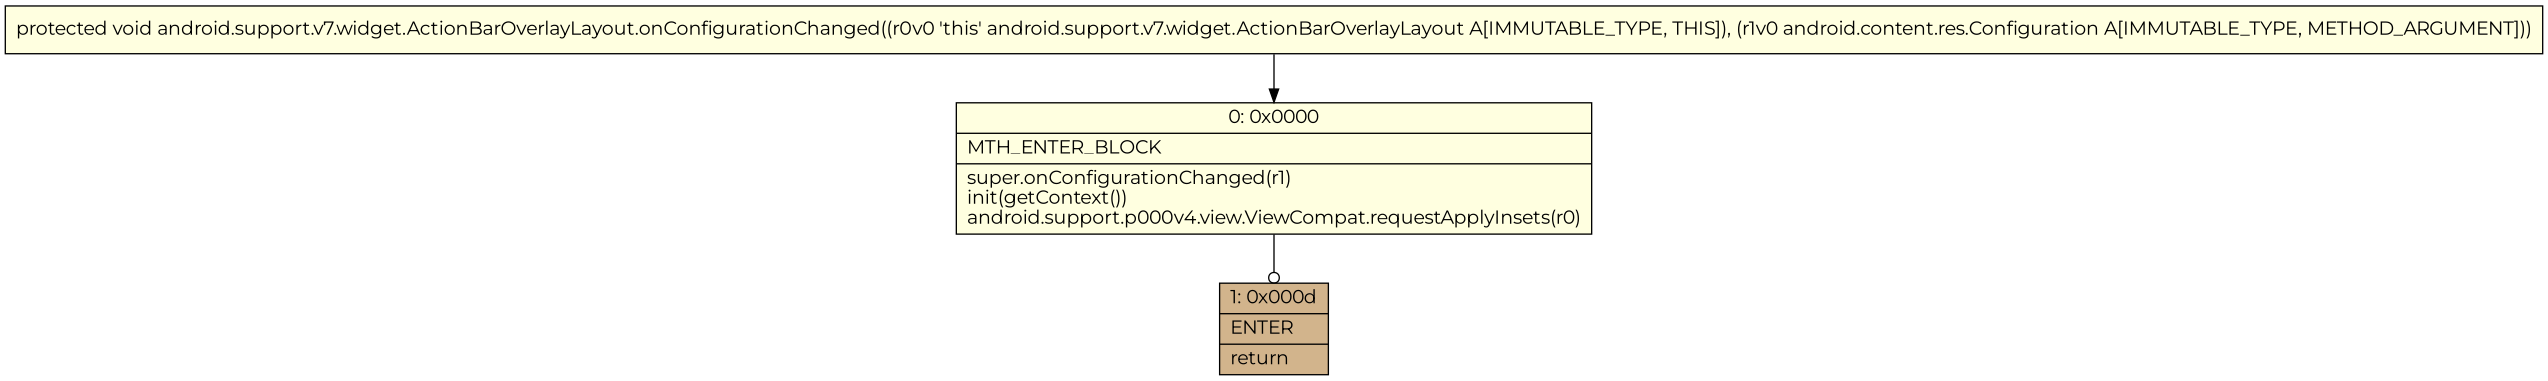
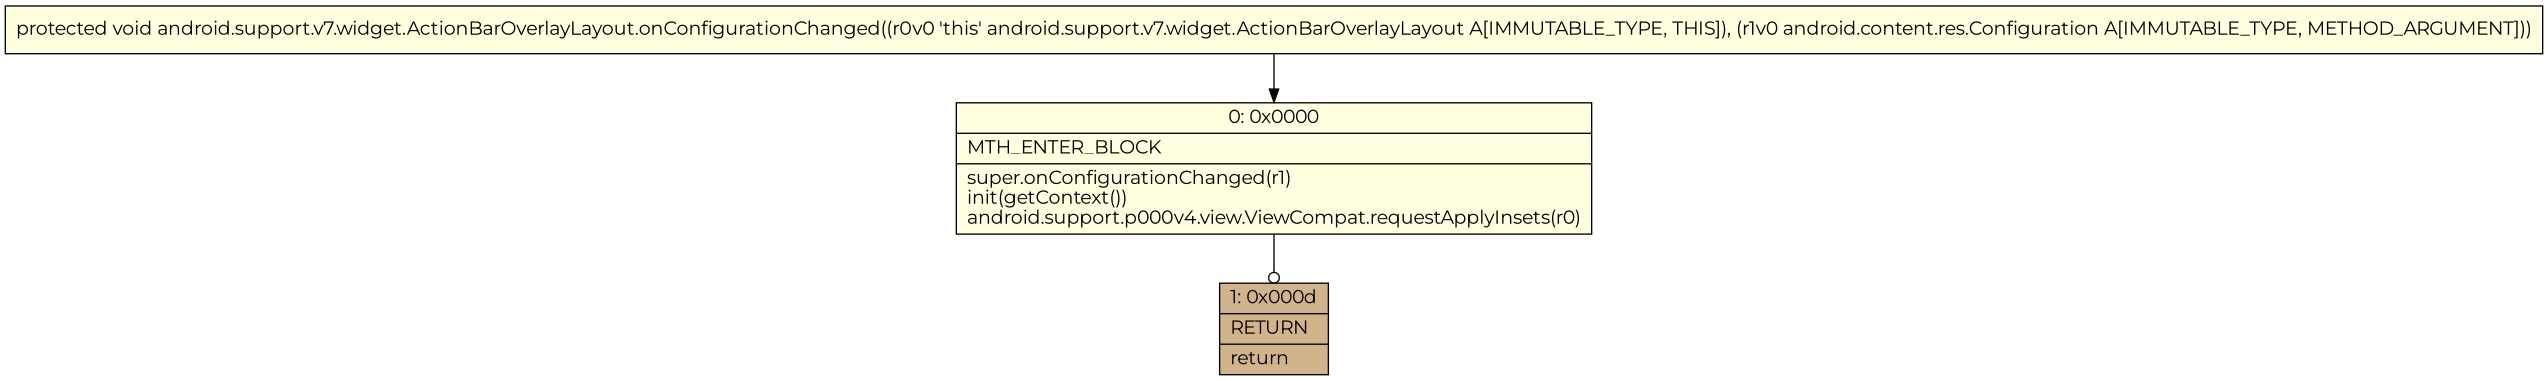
(1262, 328) -> (1269, 328)
